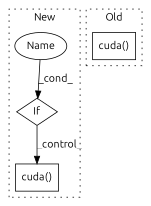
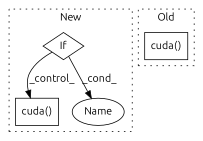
(39, 75) -> (78, 74)
